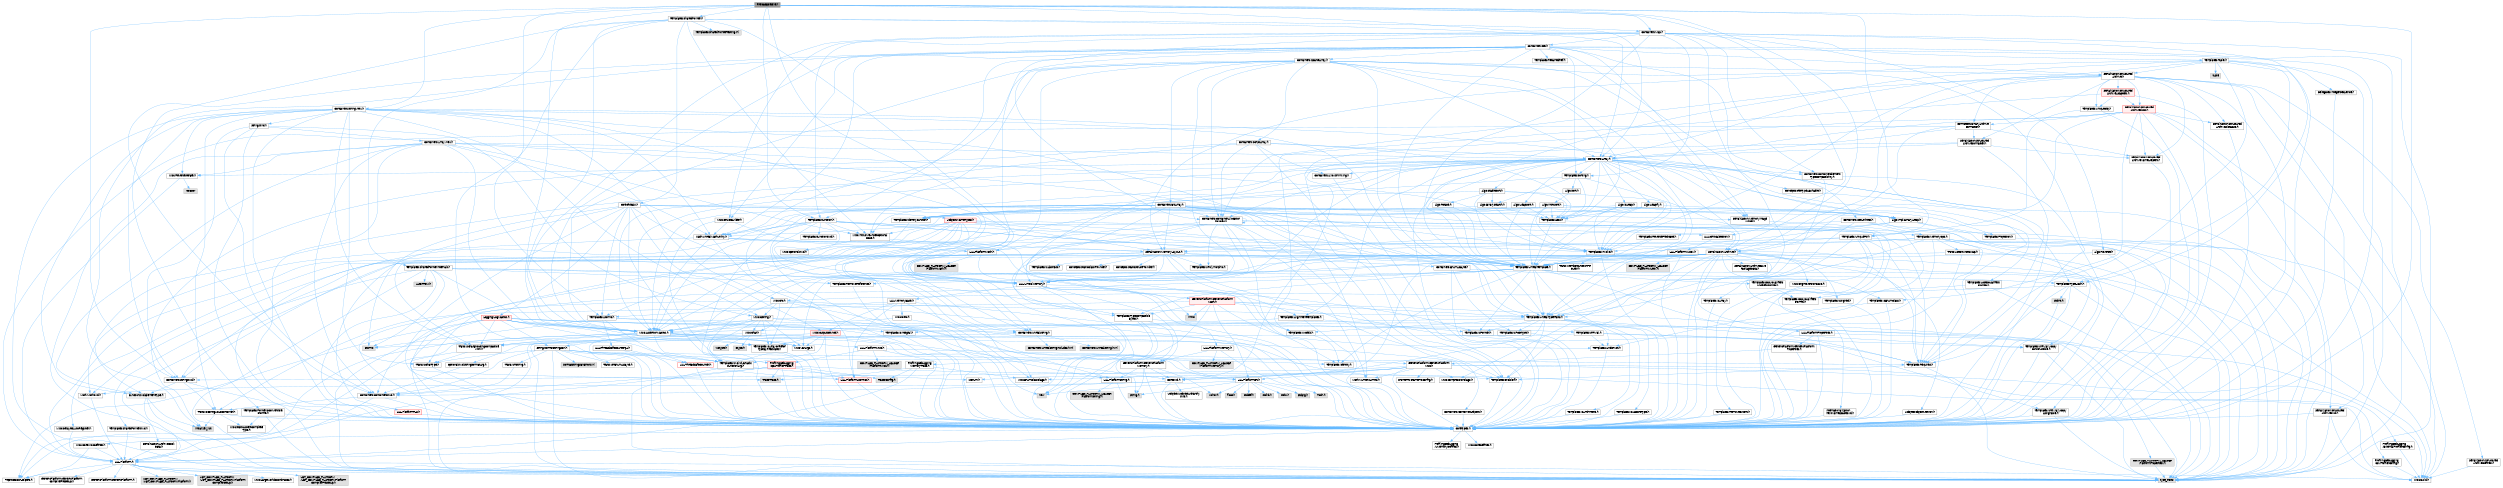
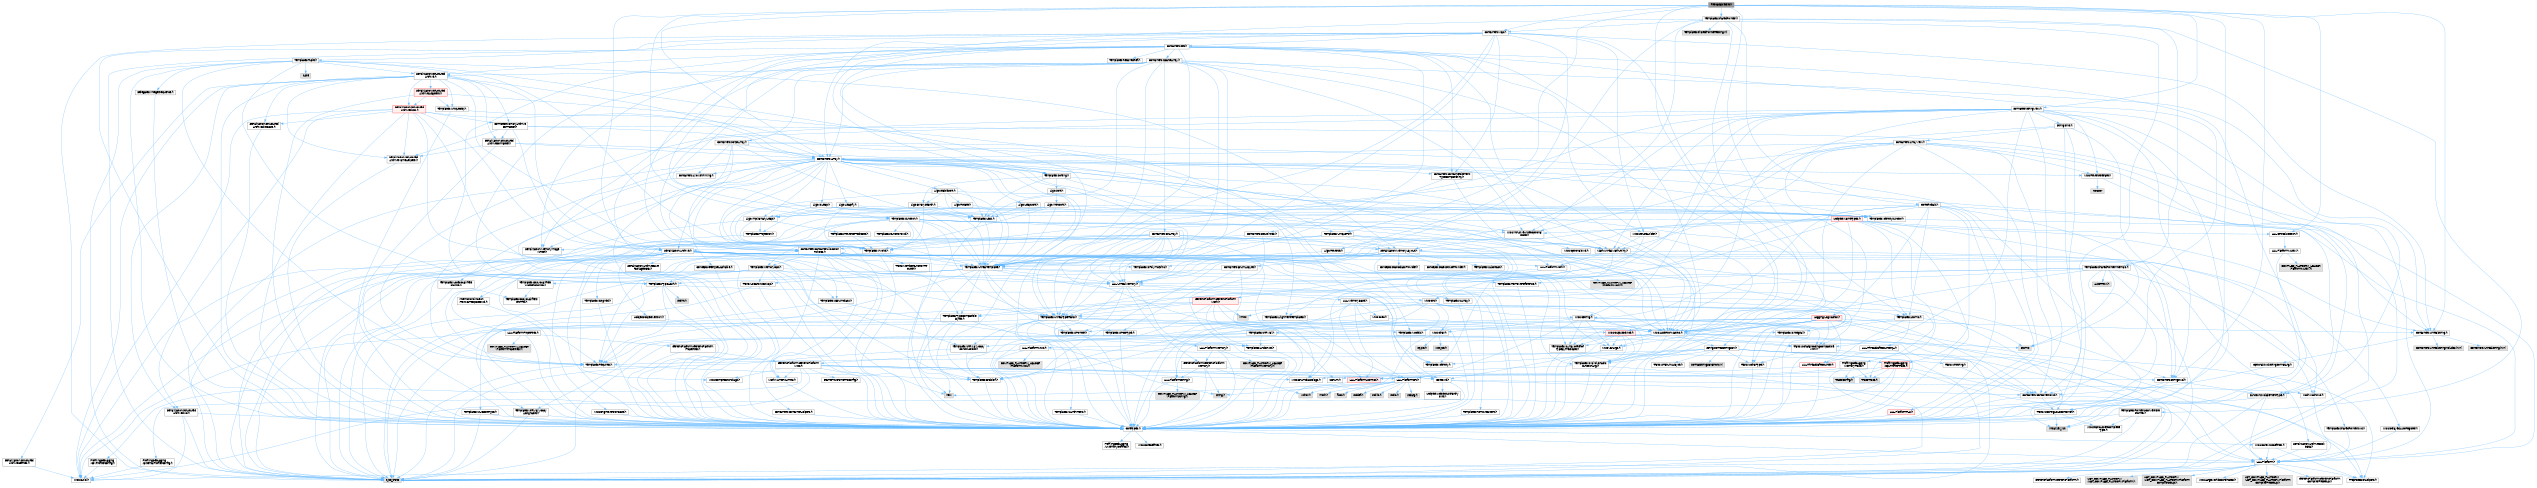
(349, 109) -> (2027, 109)
(1726, 257) -> (870, 276)
(1797, 425) -> (751, 417)
(2159, 471) -> (459, 466)
